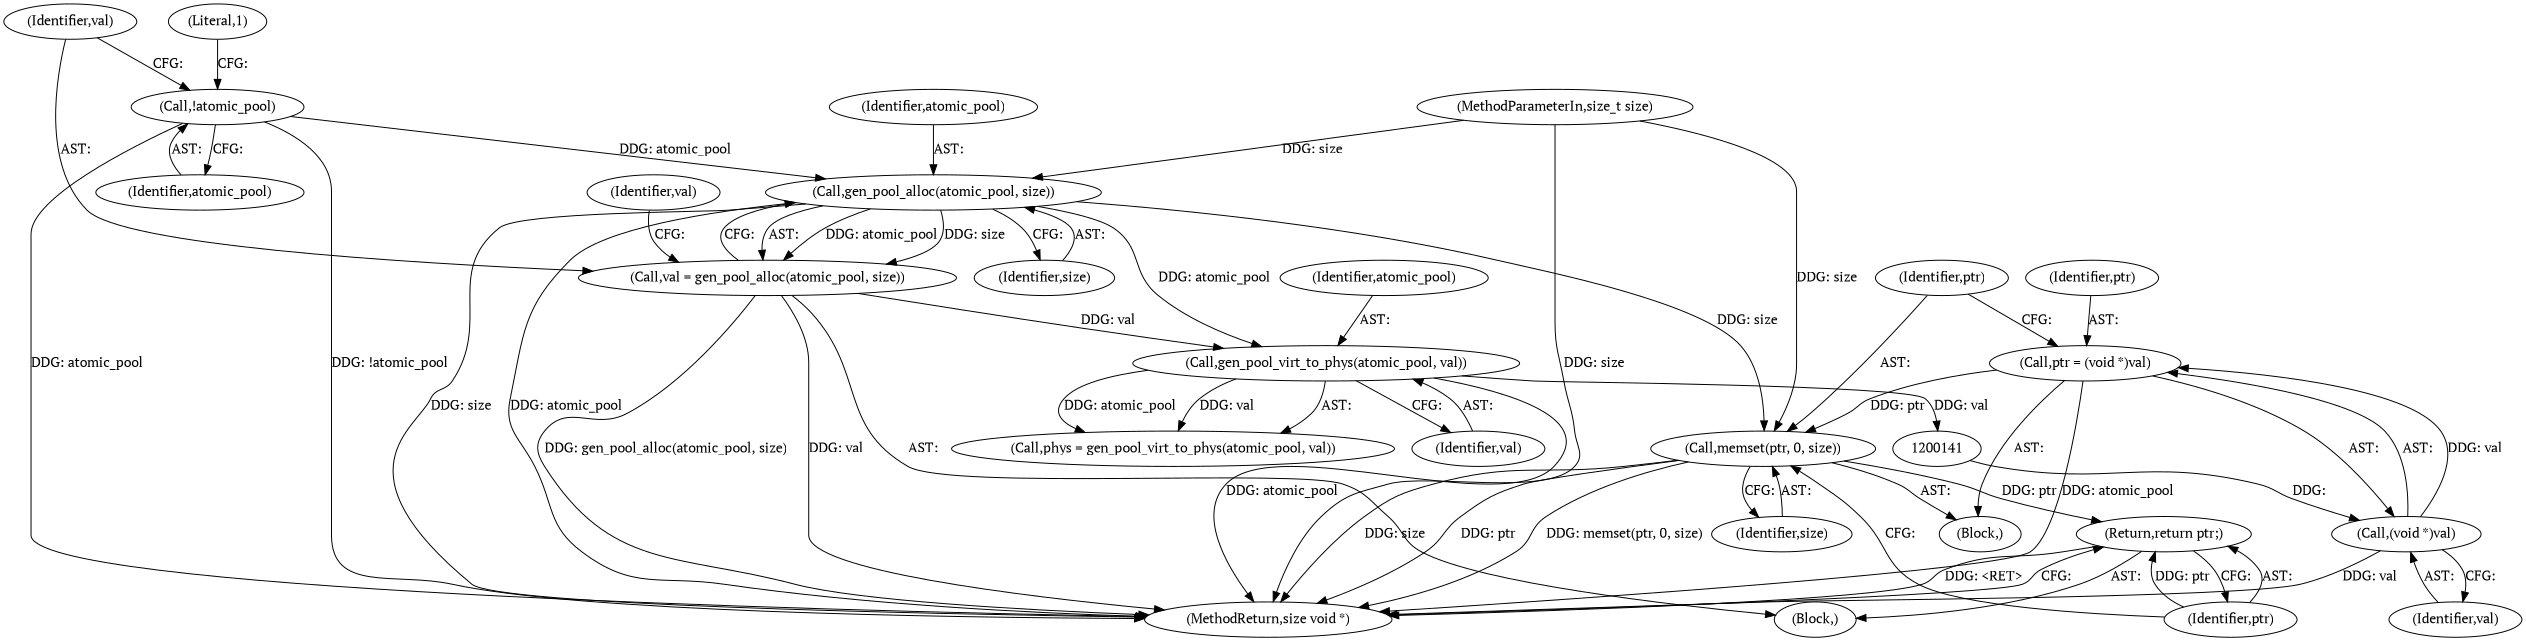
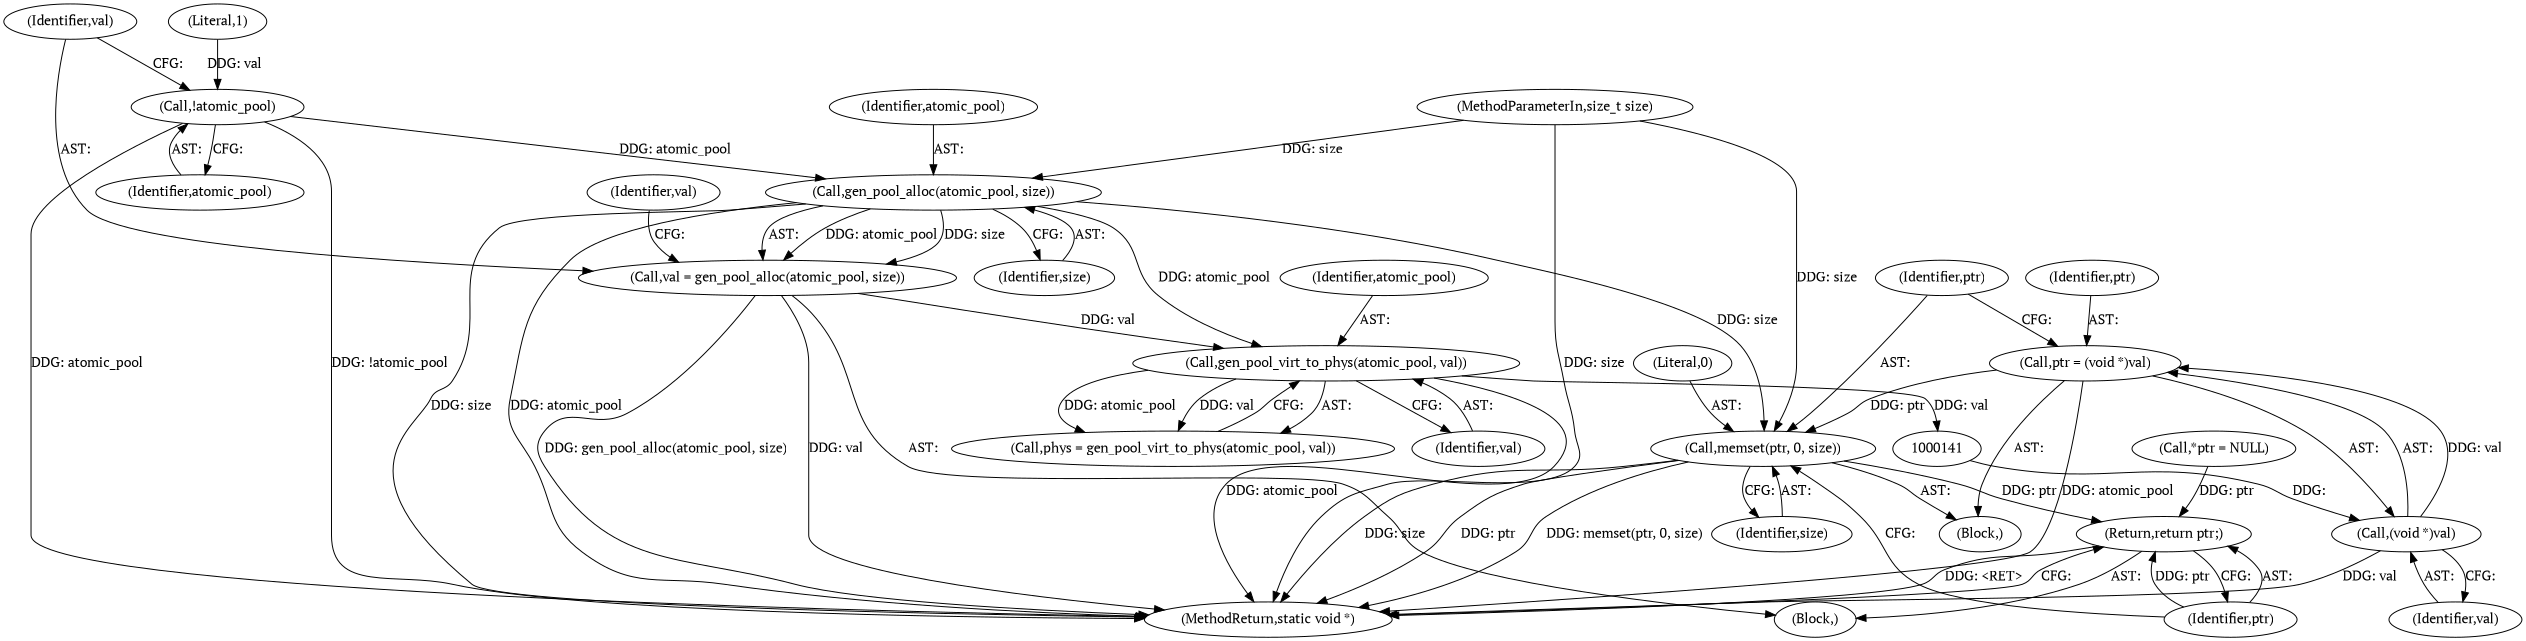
(235, 64) -> (235, 64)
(734, 220) -> none
none -> (1683, 363)
none -> (1256, 412)
(1937, 449) -> (1937, 449)
none -> (2214, 449)
(1268, 620) -> (1268, 620)
